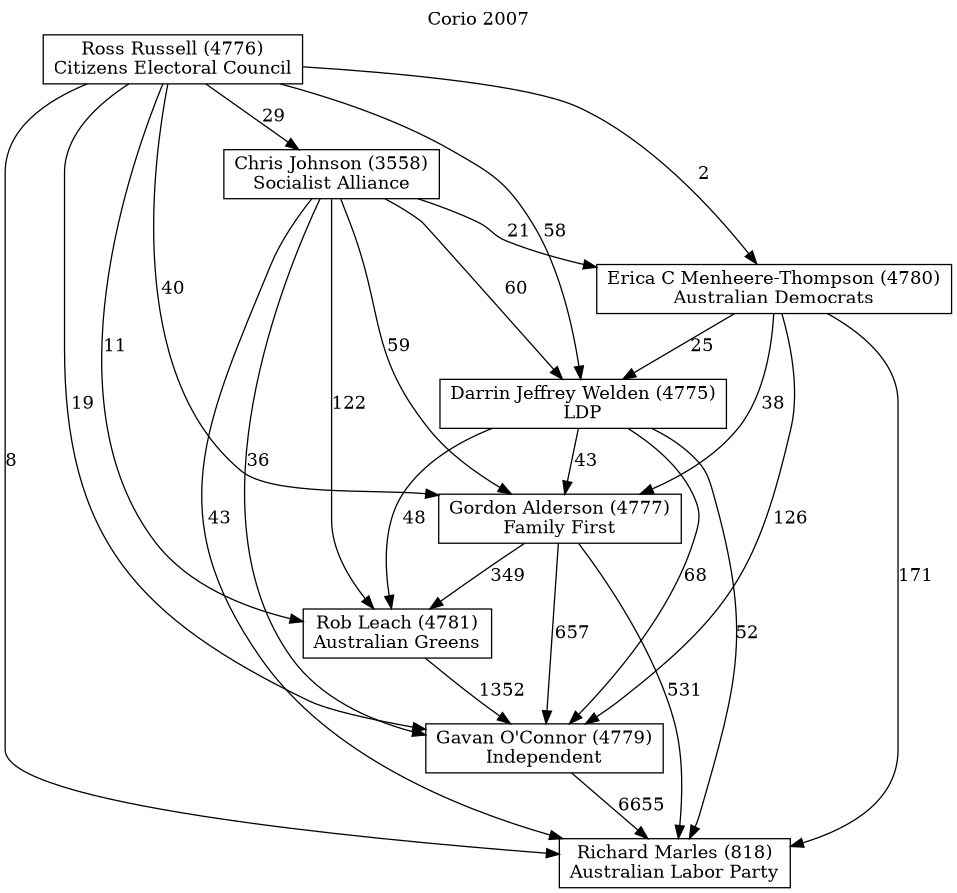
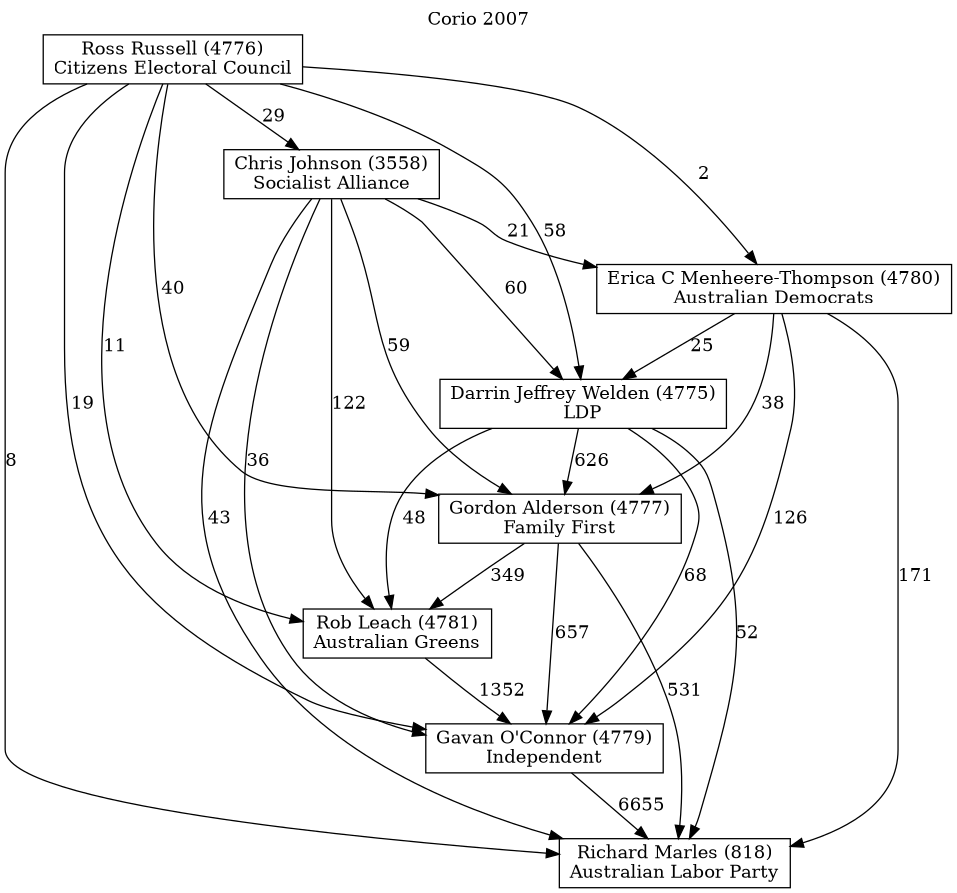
(586, 461) -> (592, 461)
